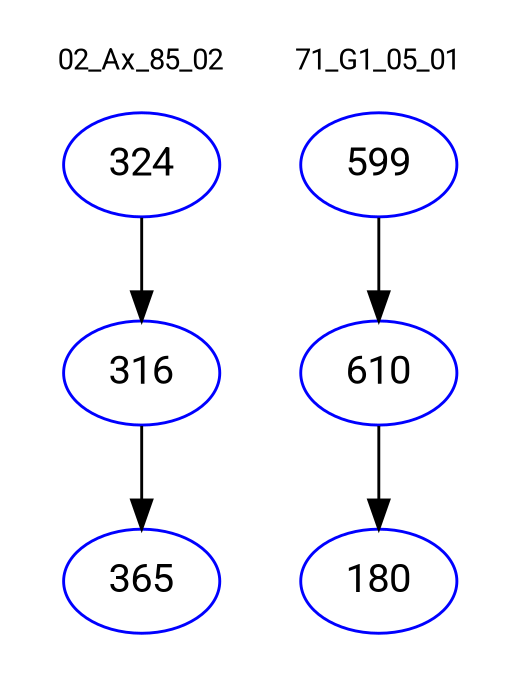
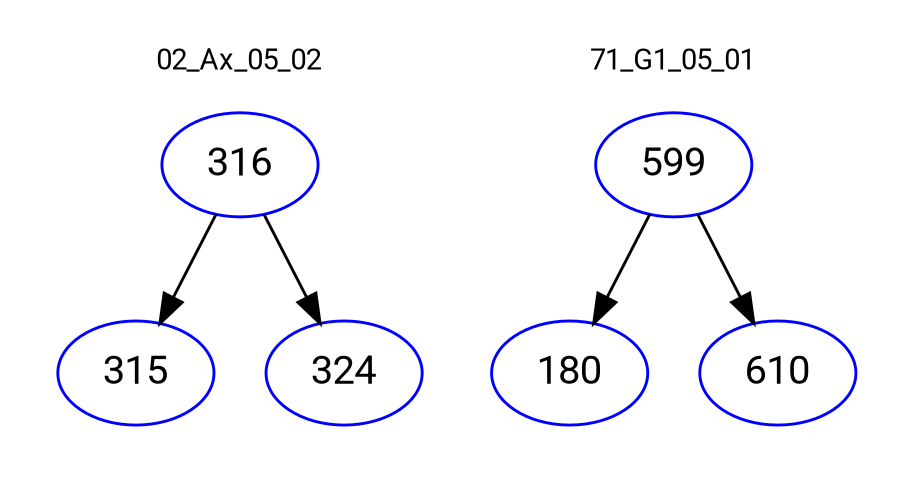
(142, 62) -> (240, 62)
(142, 255) -> (285, 256)
(379, 463) -> (628, 256)
(142, 581) -> (136, 373)
